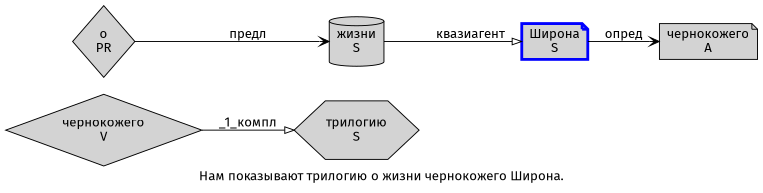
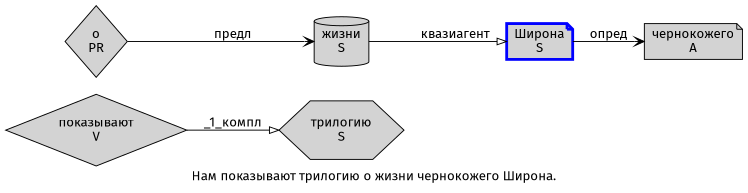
(104, 130) -> (96, 130)
